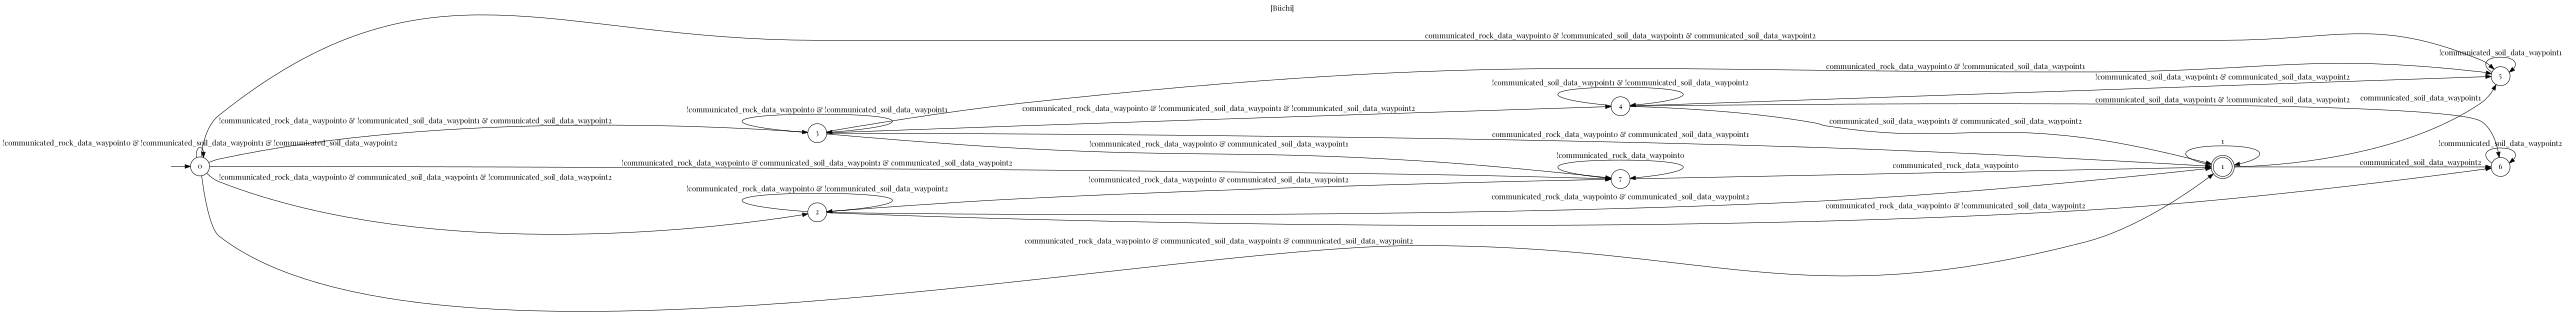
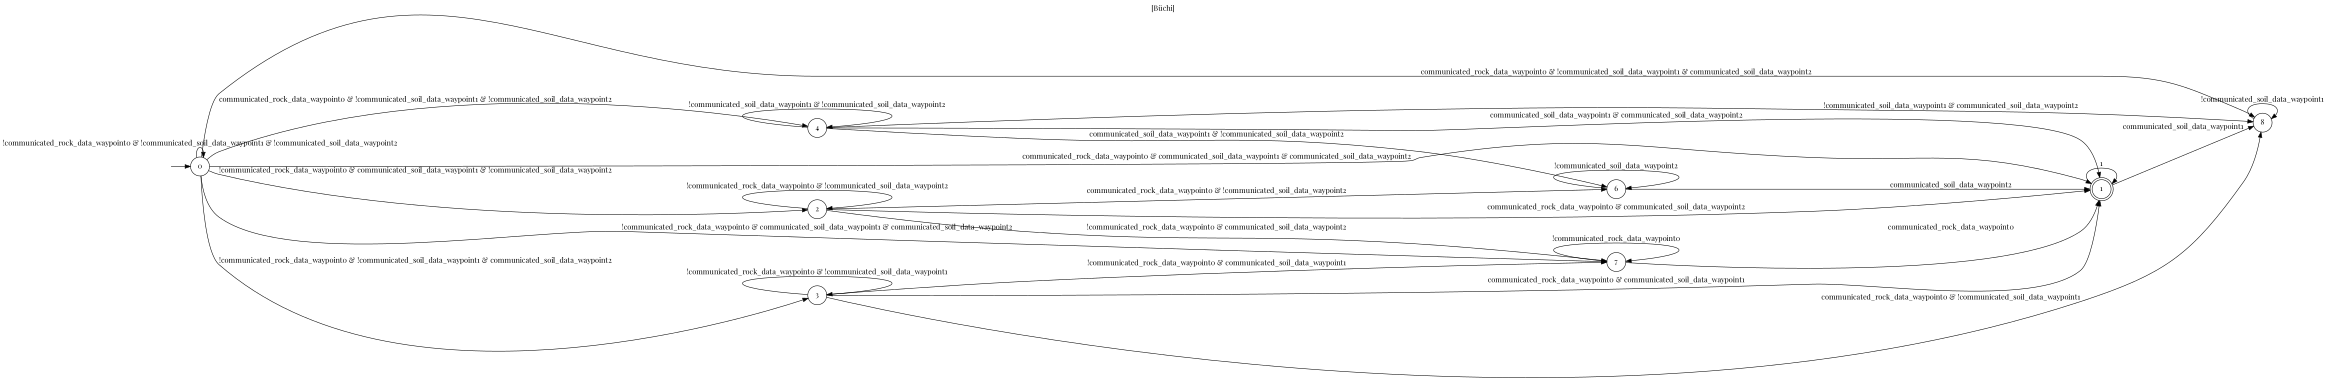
(2501, 76) -> (2263, 123)
(1216, 119) -> (501, 104)
(2360, 167) -> (1855, 189)
